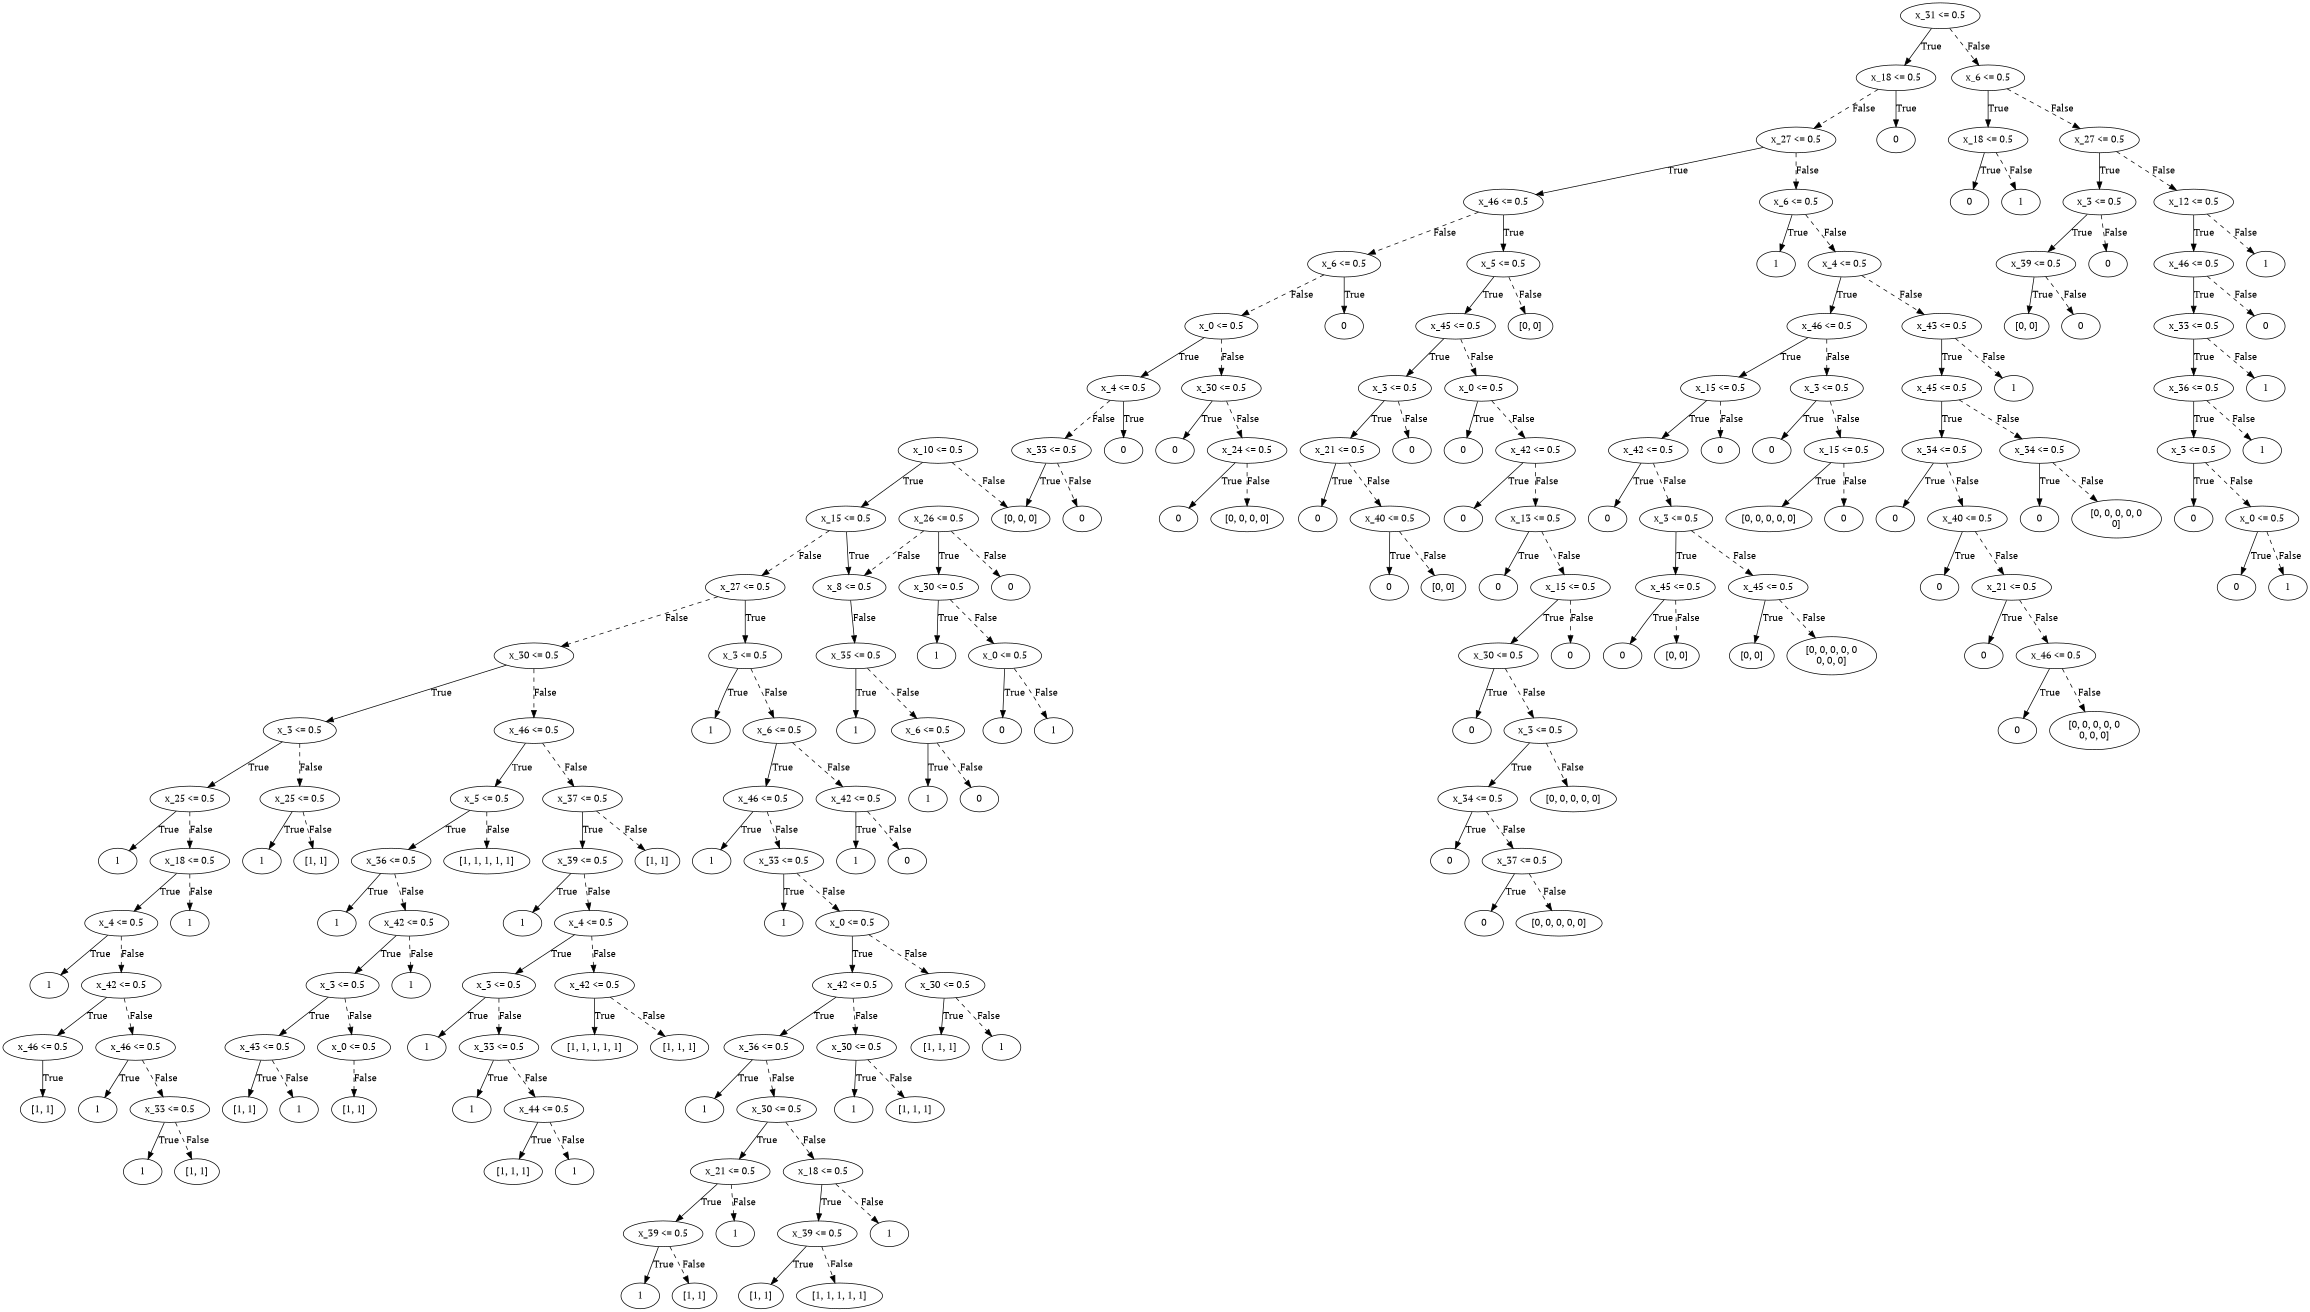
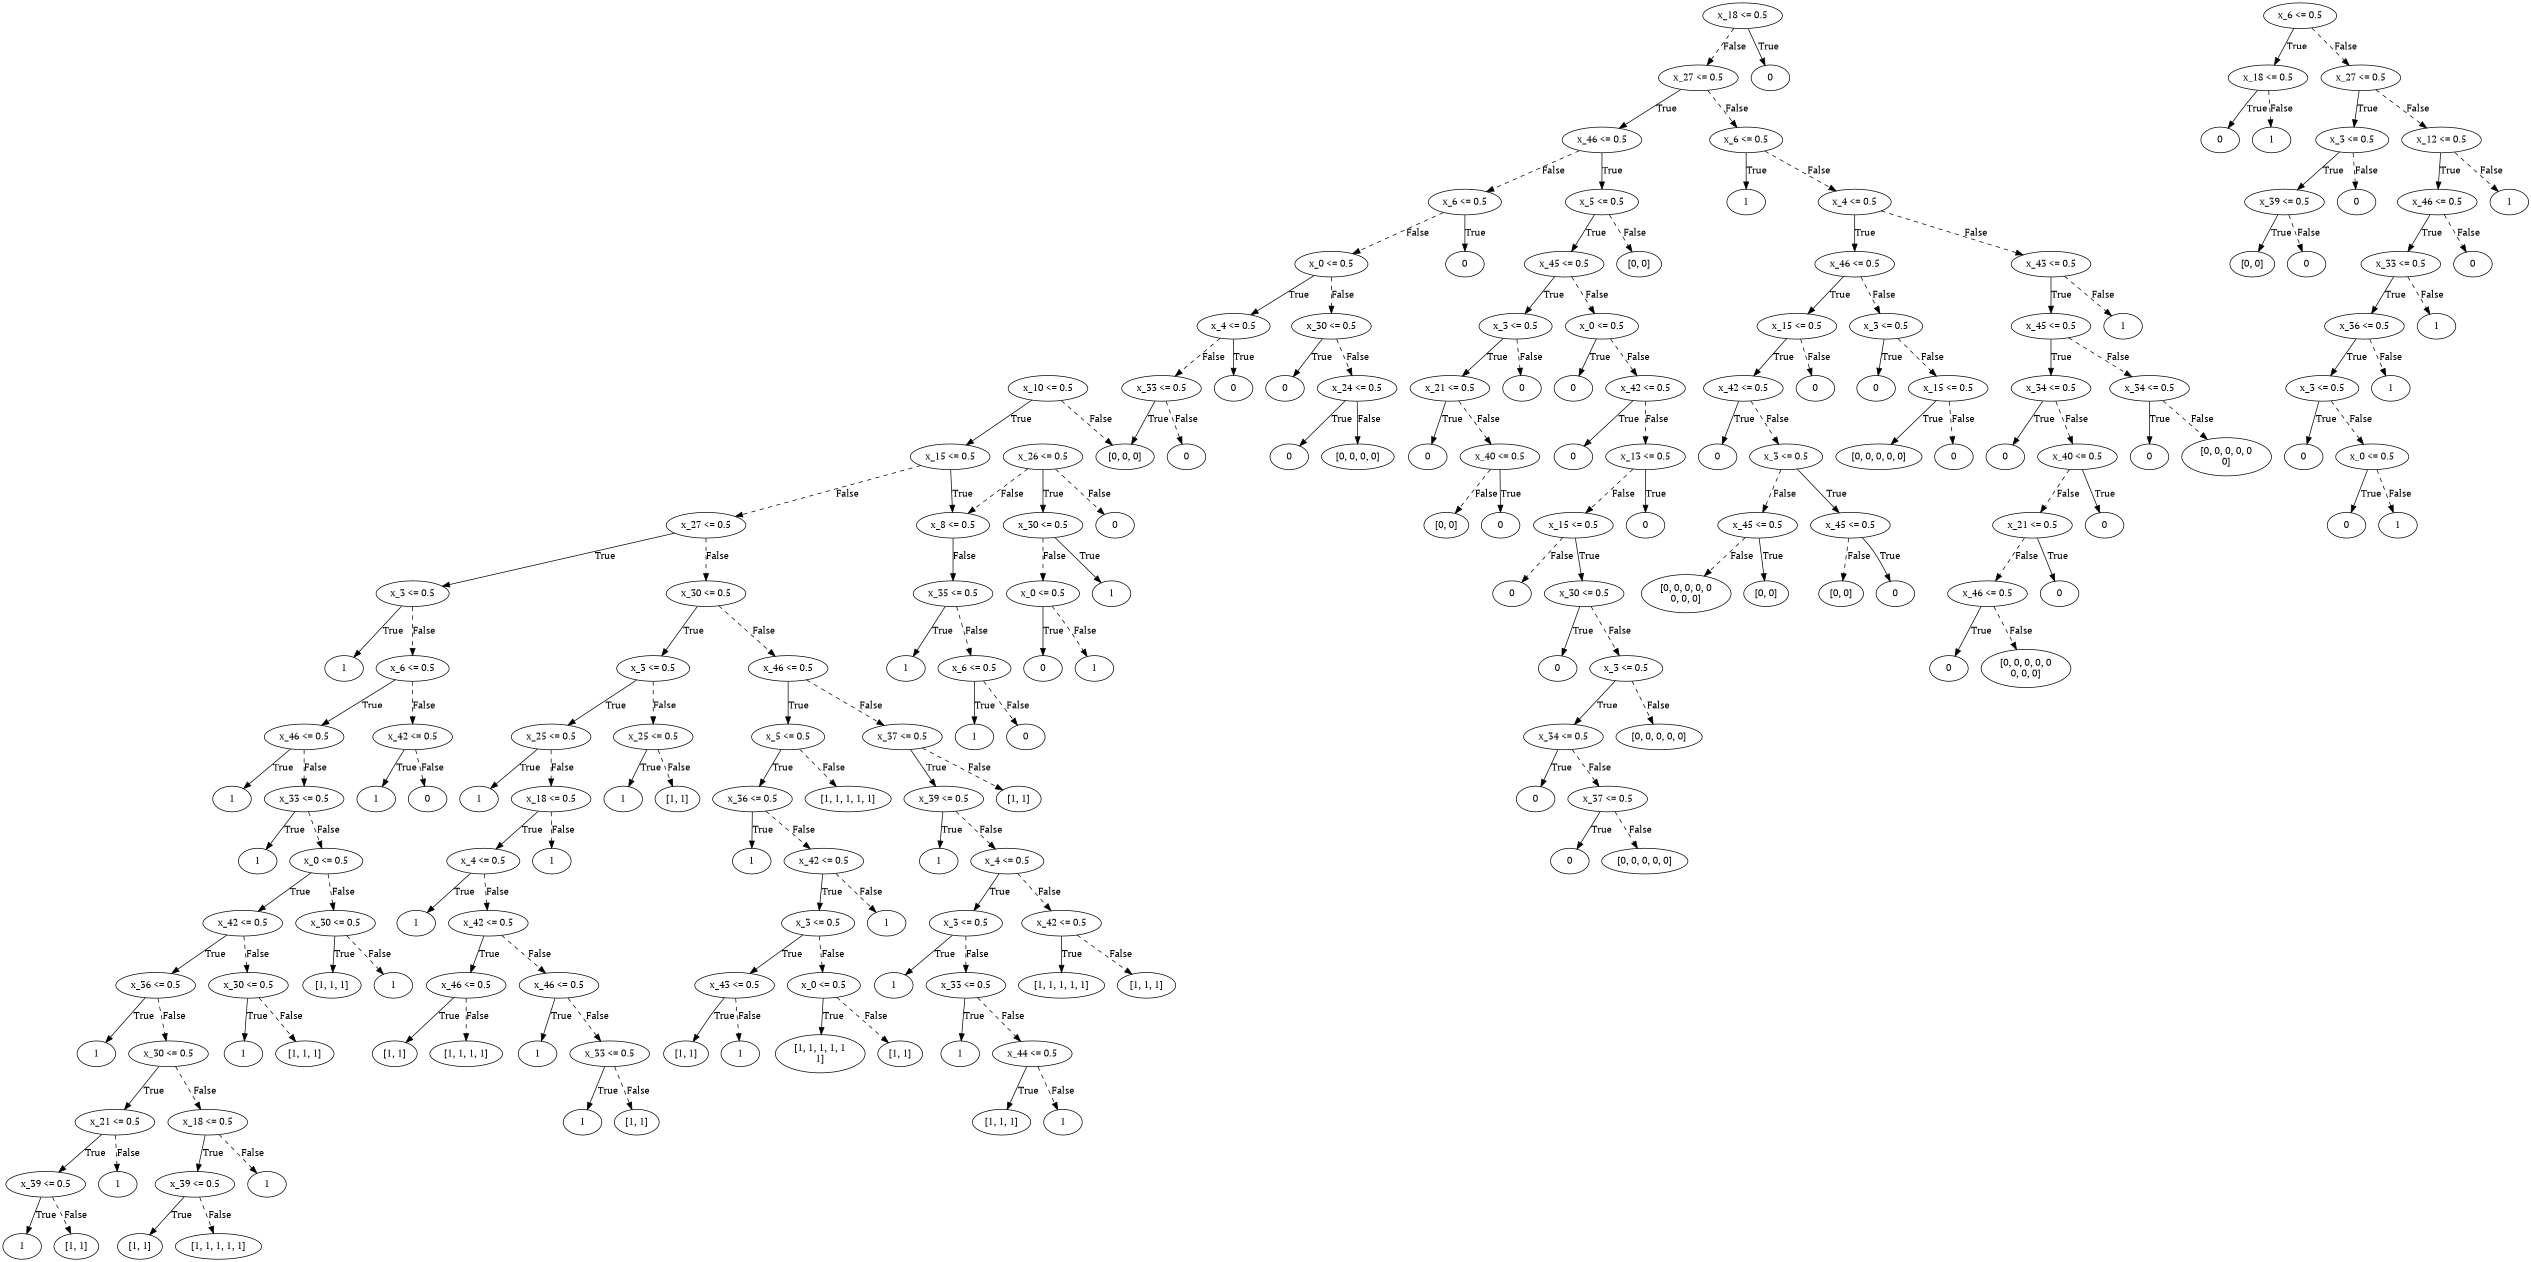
(1940, 16) -> none
(1247, 481) -> (1357, 419)
none -> (466, 1054)
none -> (820, 1054)
